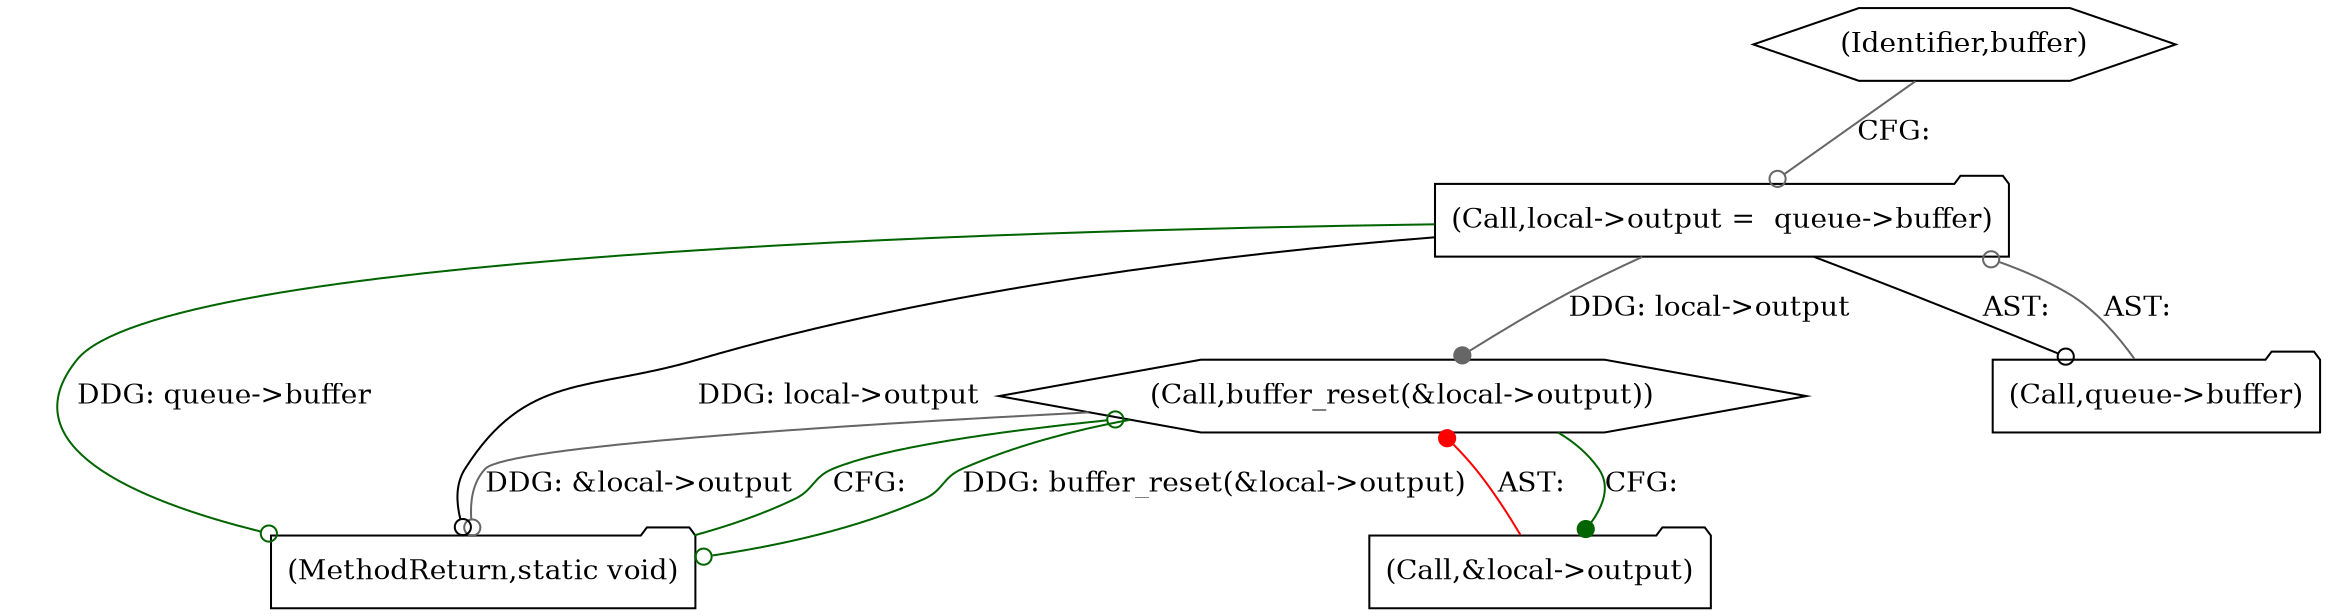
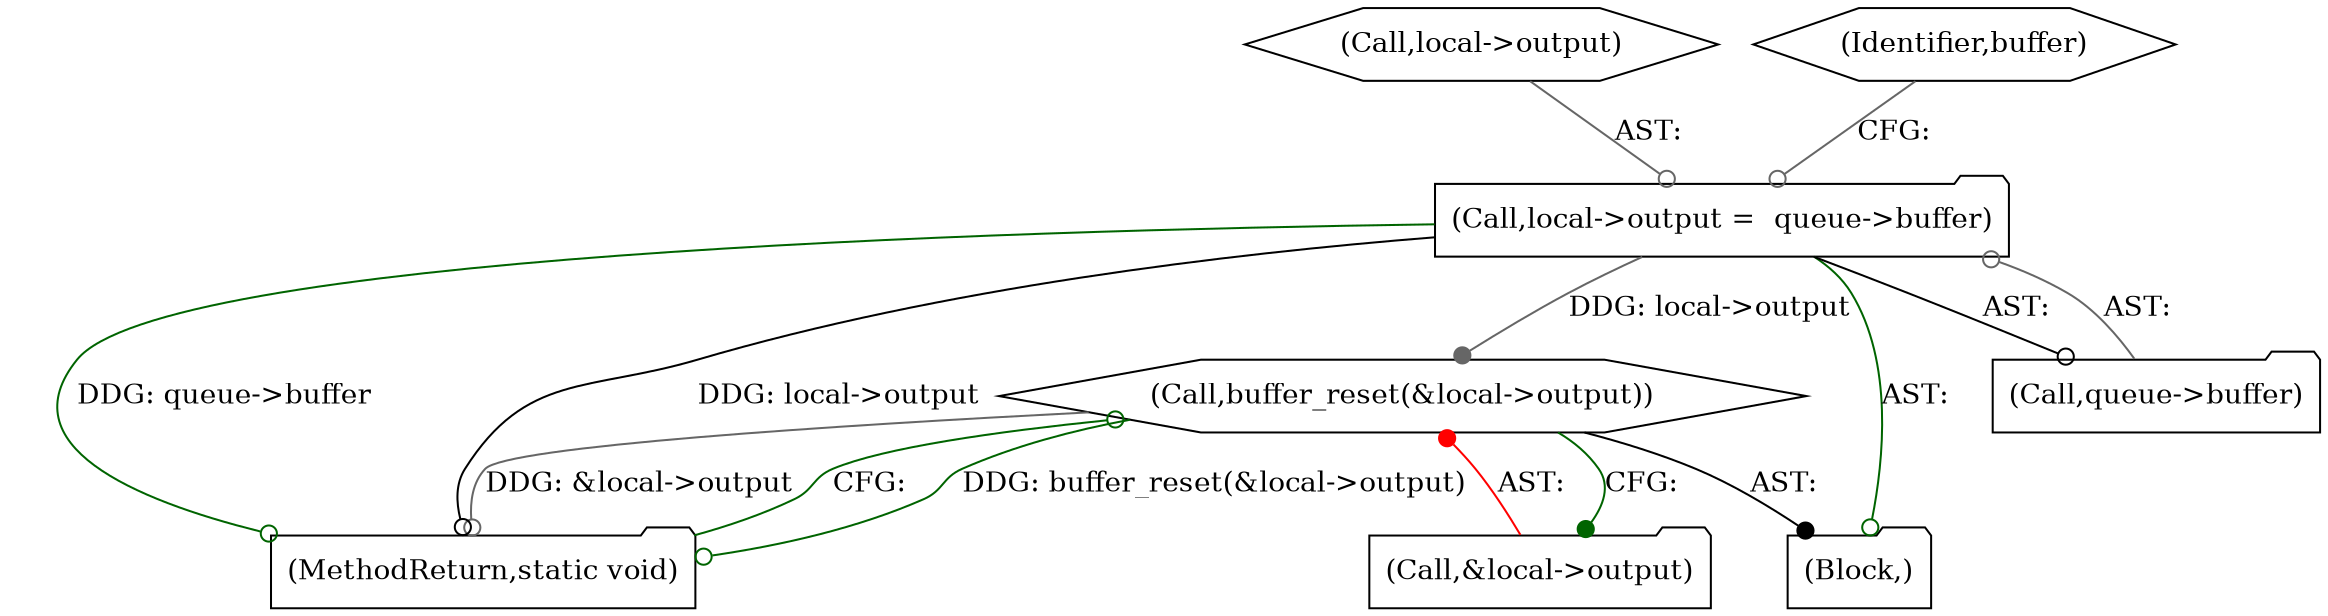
none -> (1481, 44)
none -> (1859, 572)
